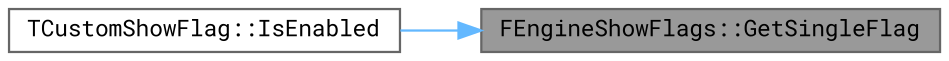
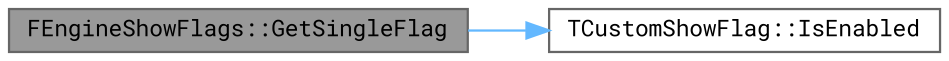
(429, 31) -> (497, 31)
